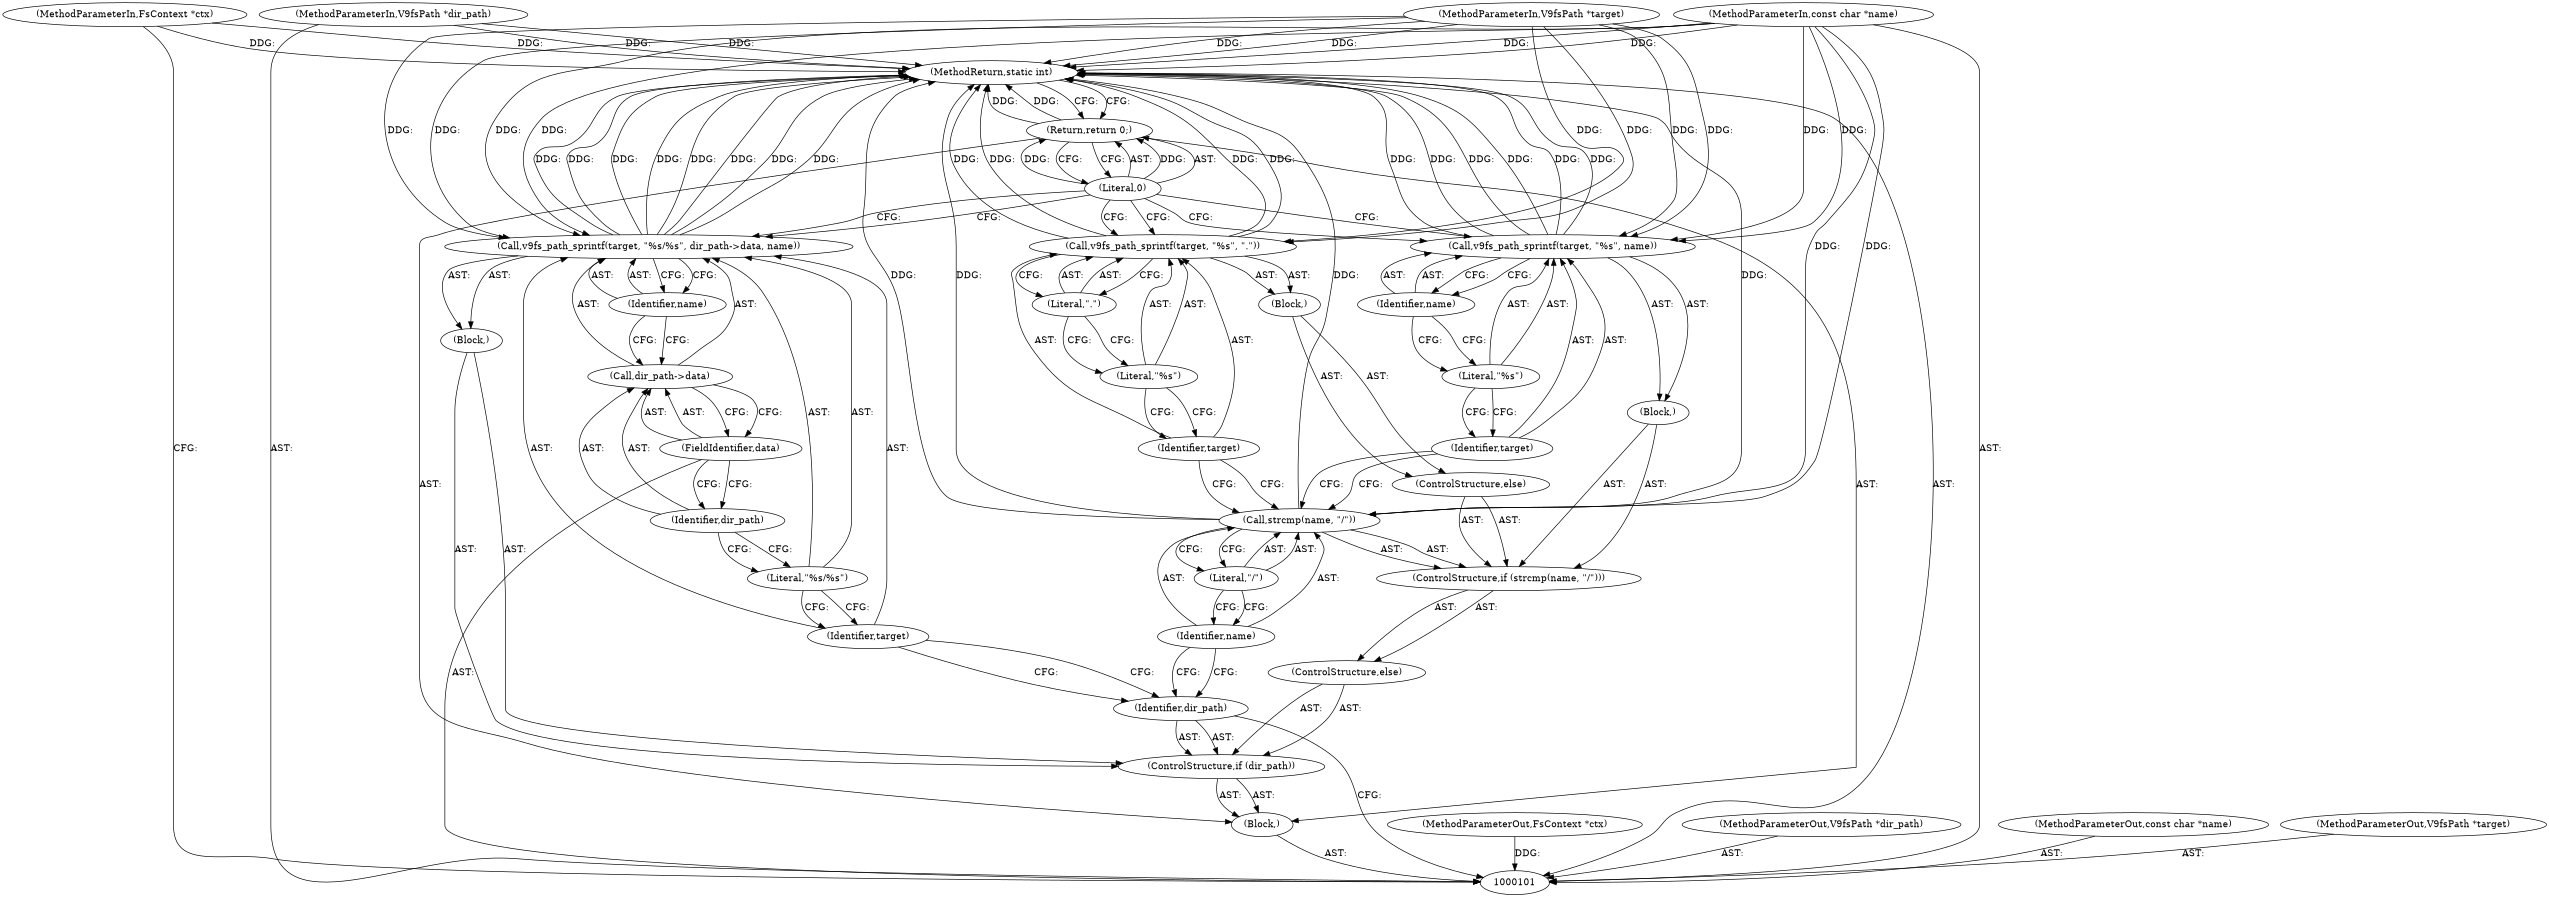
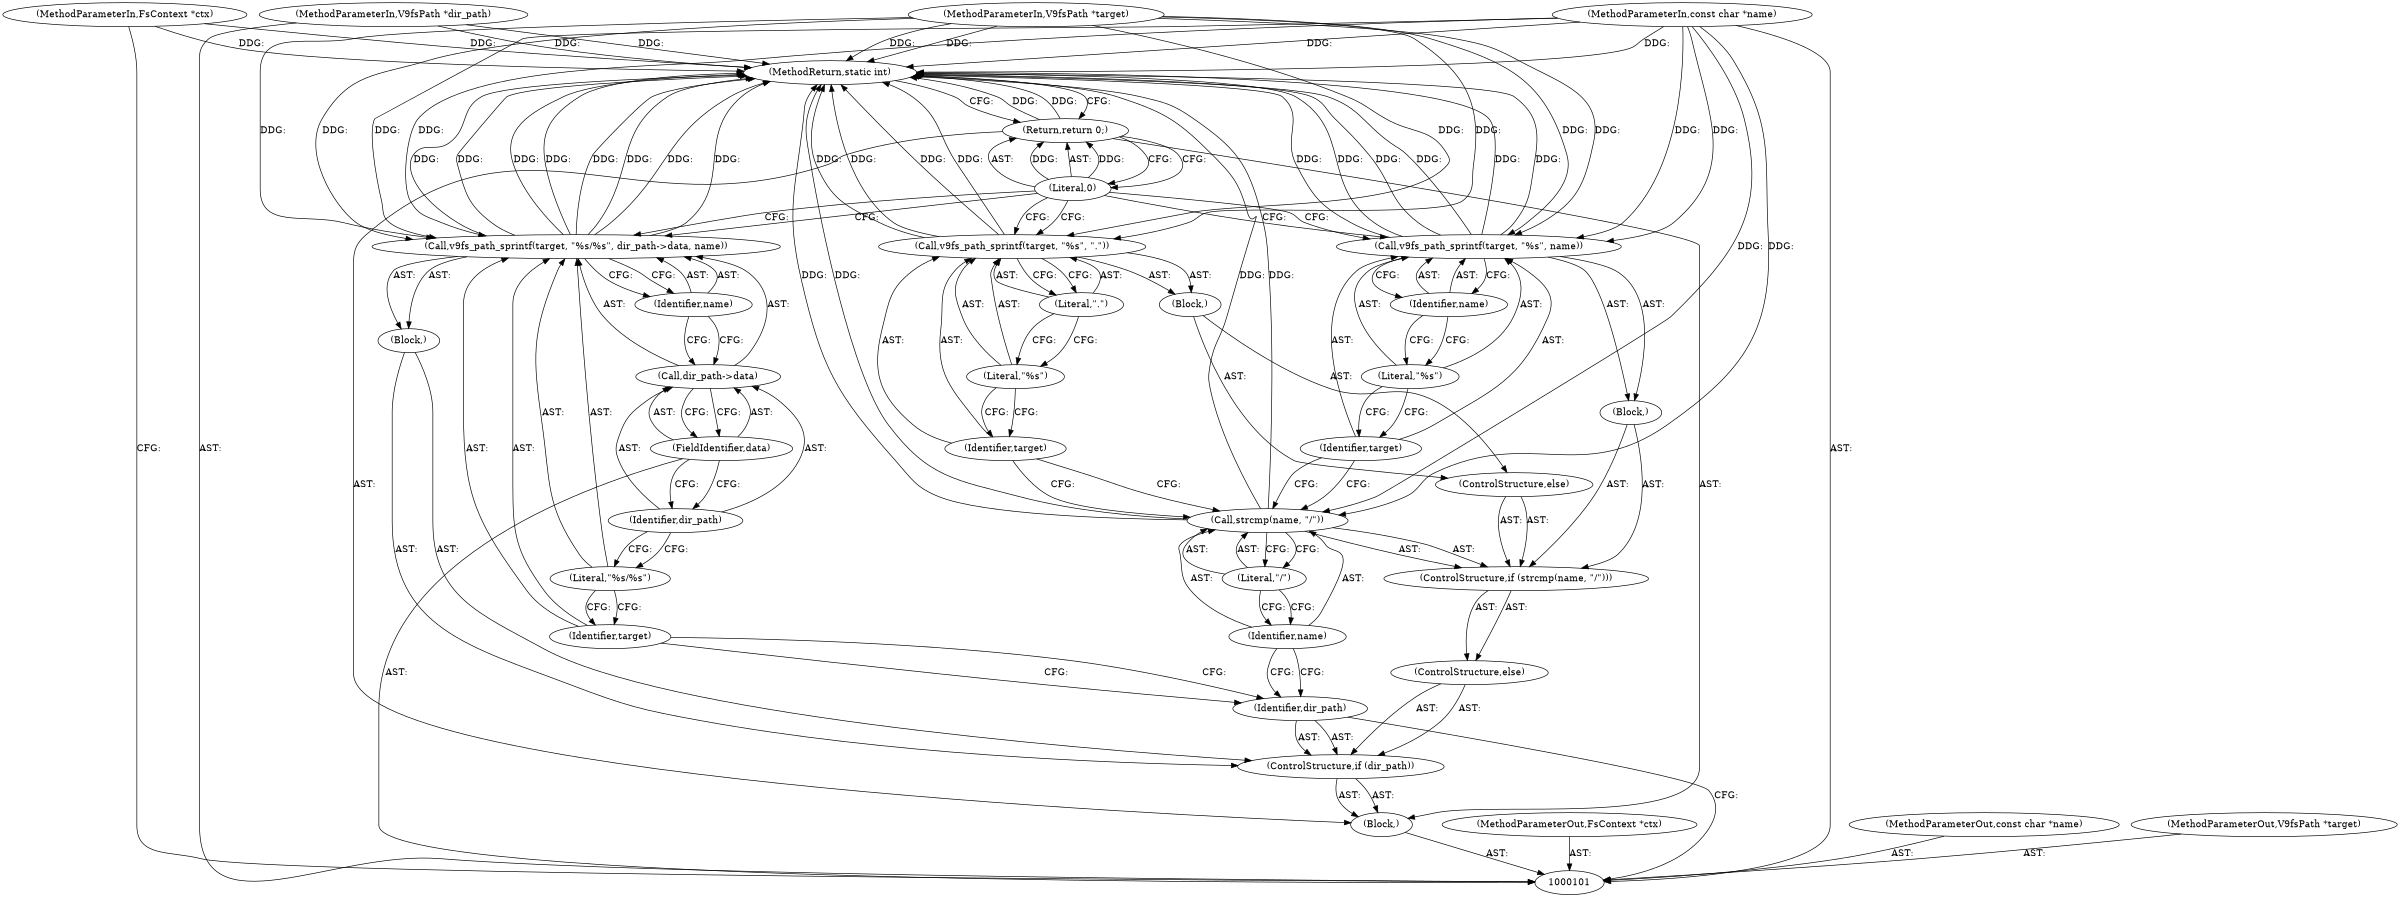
(1904, 237) -> none
(1822, 825) -> none
(1529, 854) -> (1582, 854)
